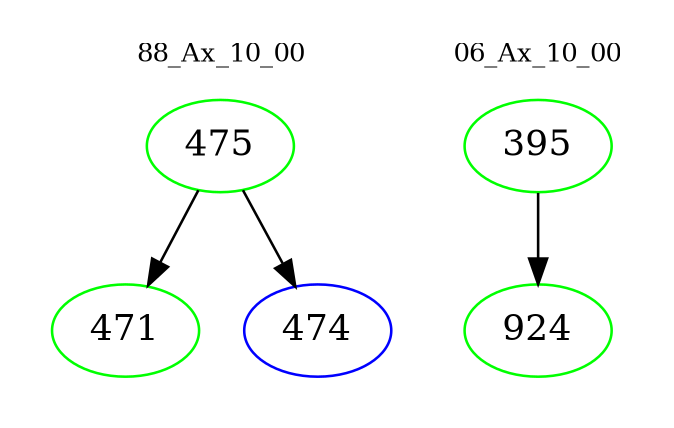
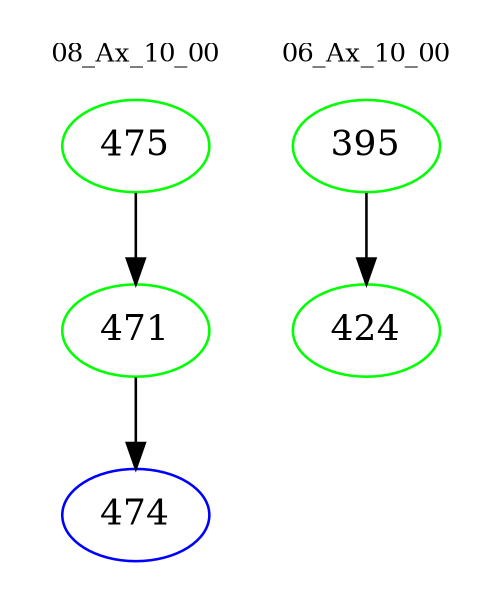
(222, 55) -> (136, 55)
(263, 227) -> (136, 410)
(538, 331) -> (366, 331)
